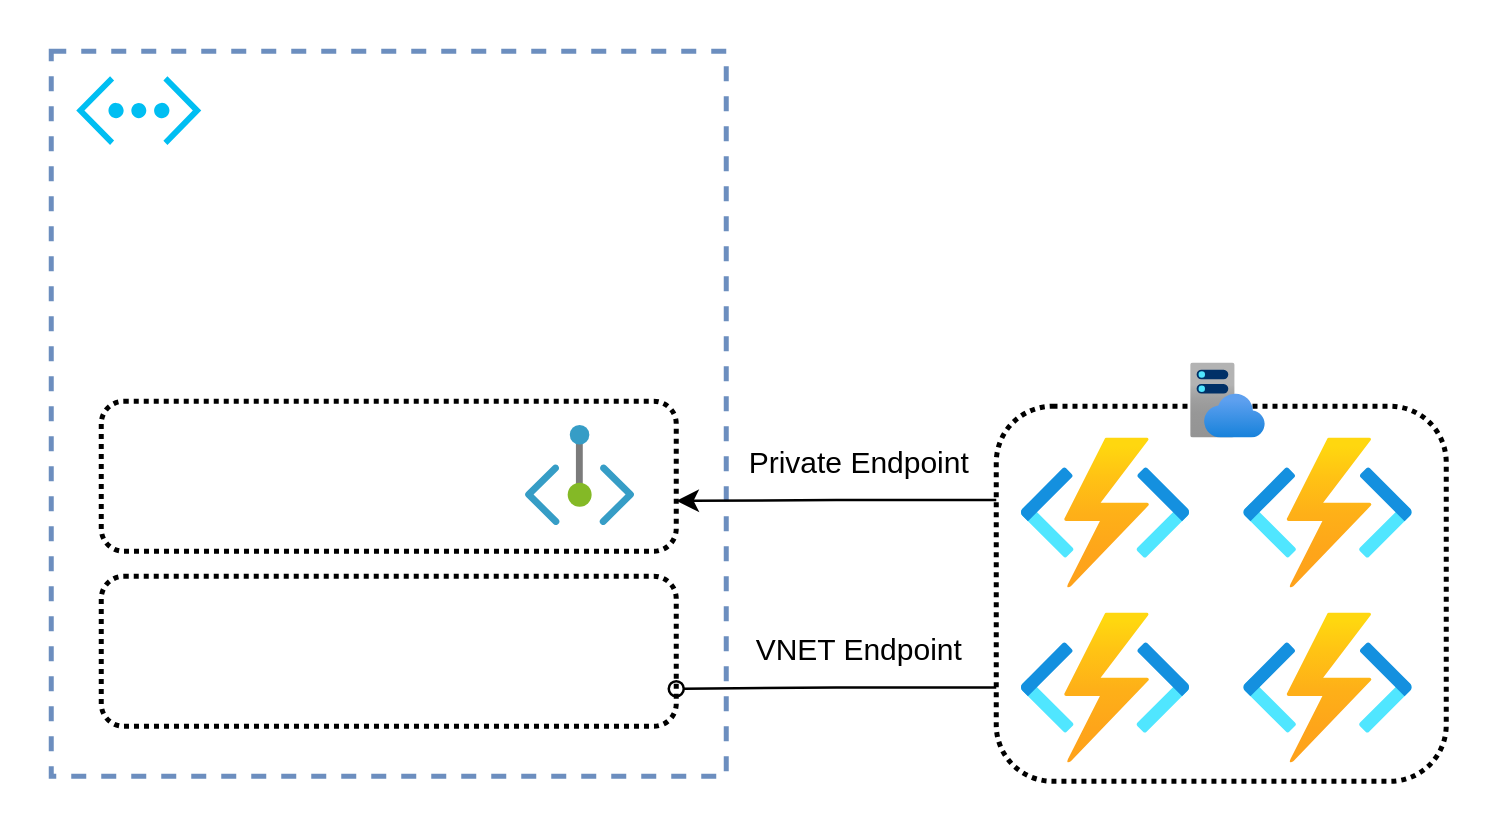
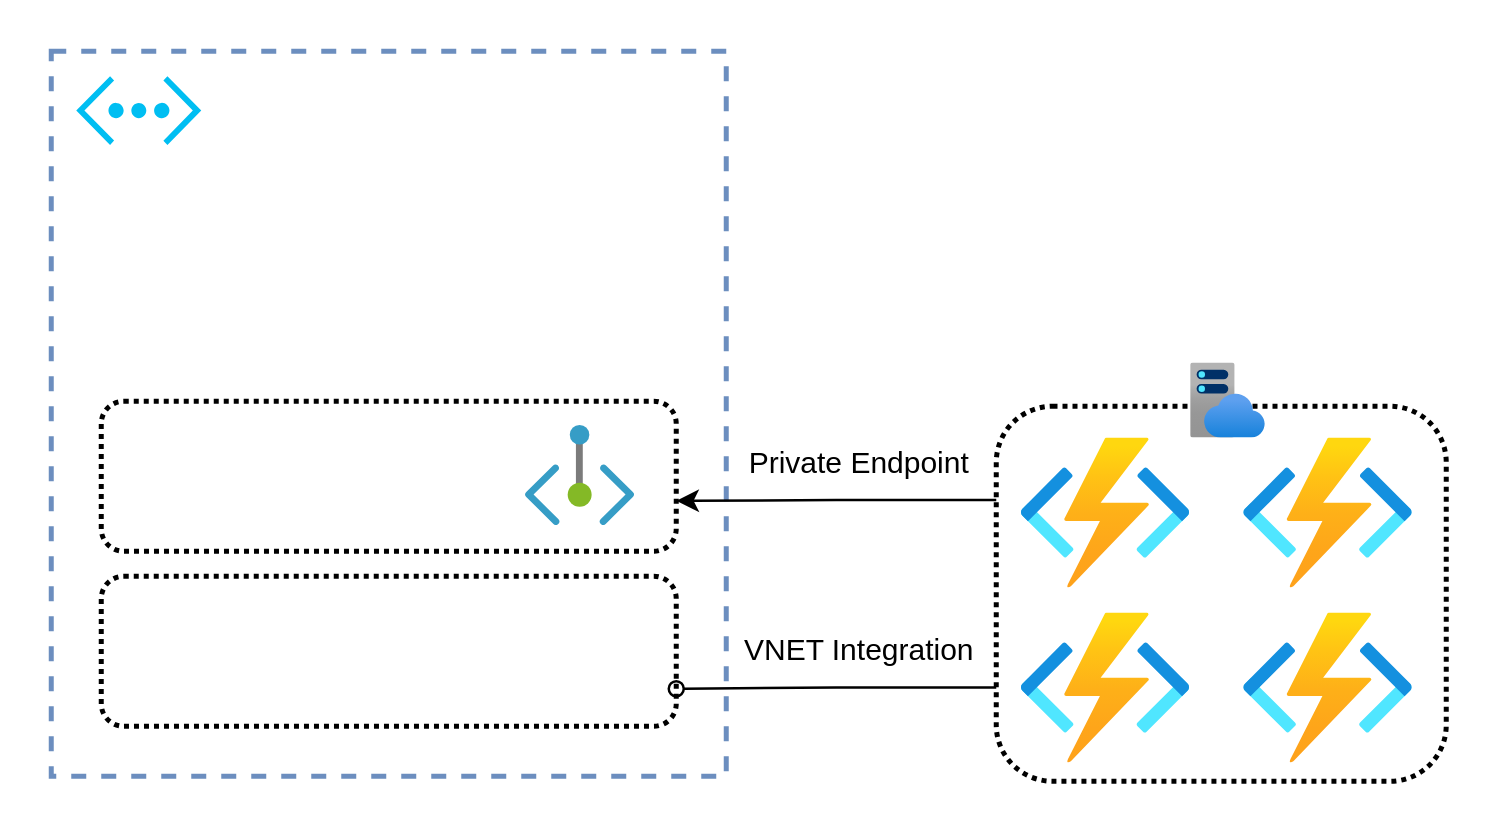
(860, 651) -> (860, 651)
